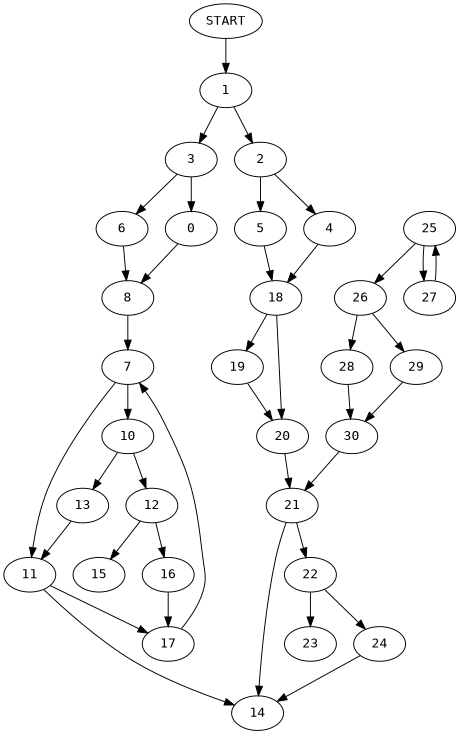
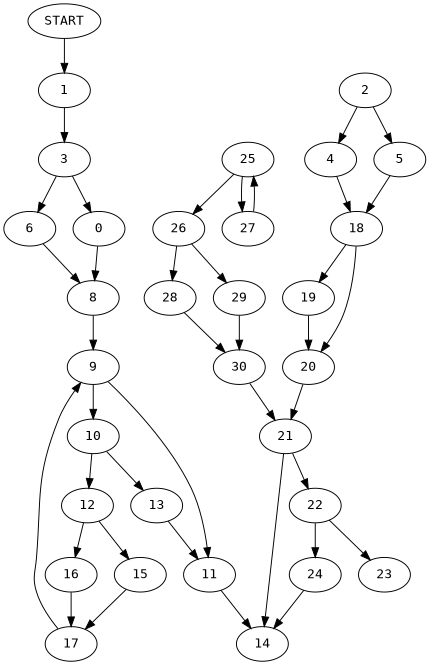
(241, 121) -> none
(128, 367) -> (93, 367)
(95, 607) -> (109, 606)
